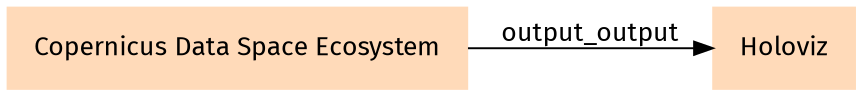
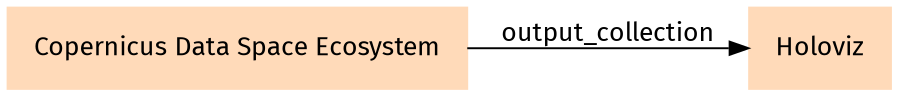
(590, 34) -> (608, 34)
